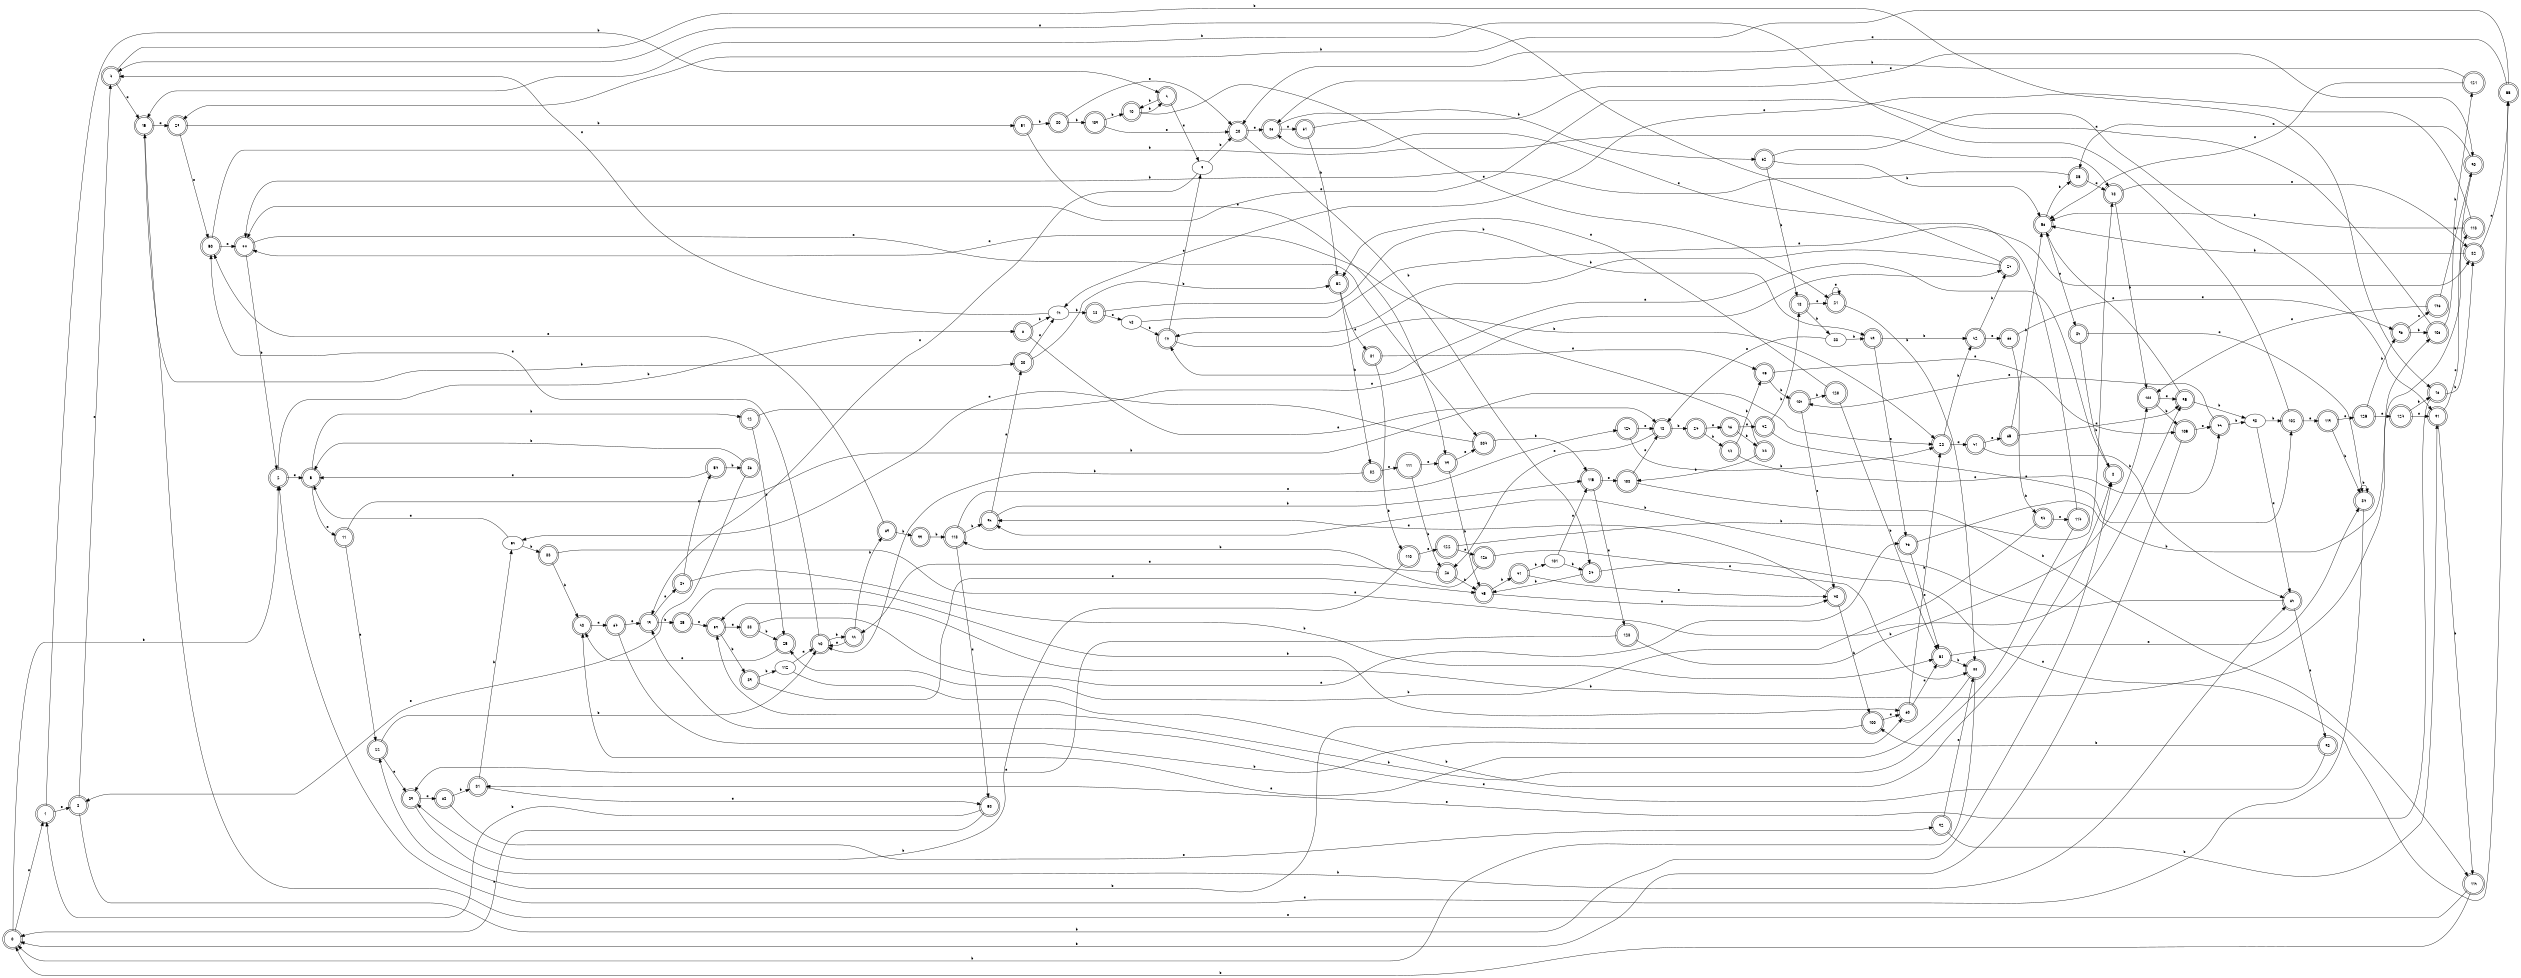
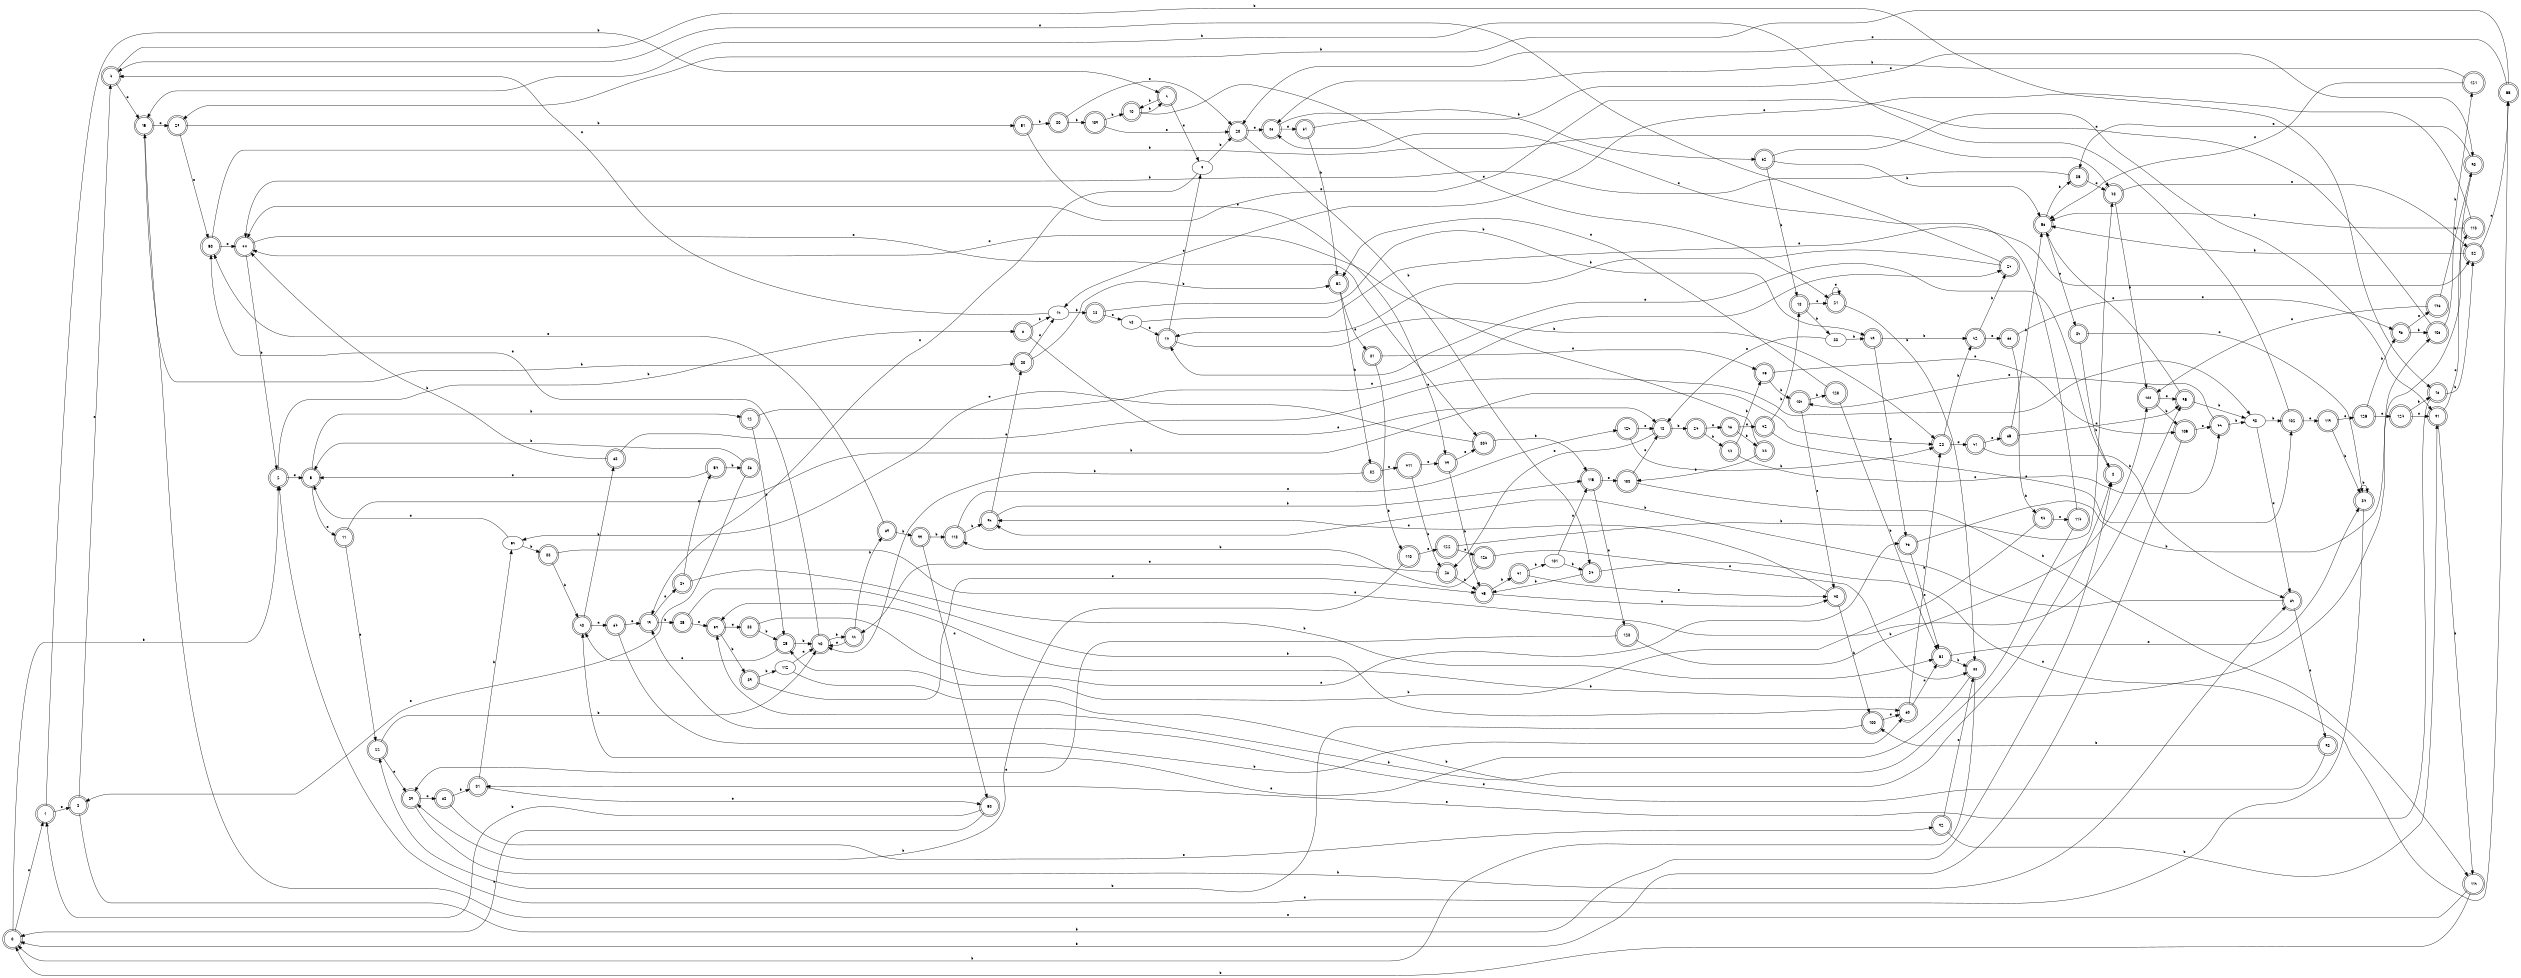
none -> (616, 459)
(1409, 466) -> (1409, 466)
none -> (801, 644)
(974, 670) -> (953, 663)
